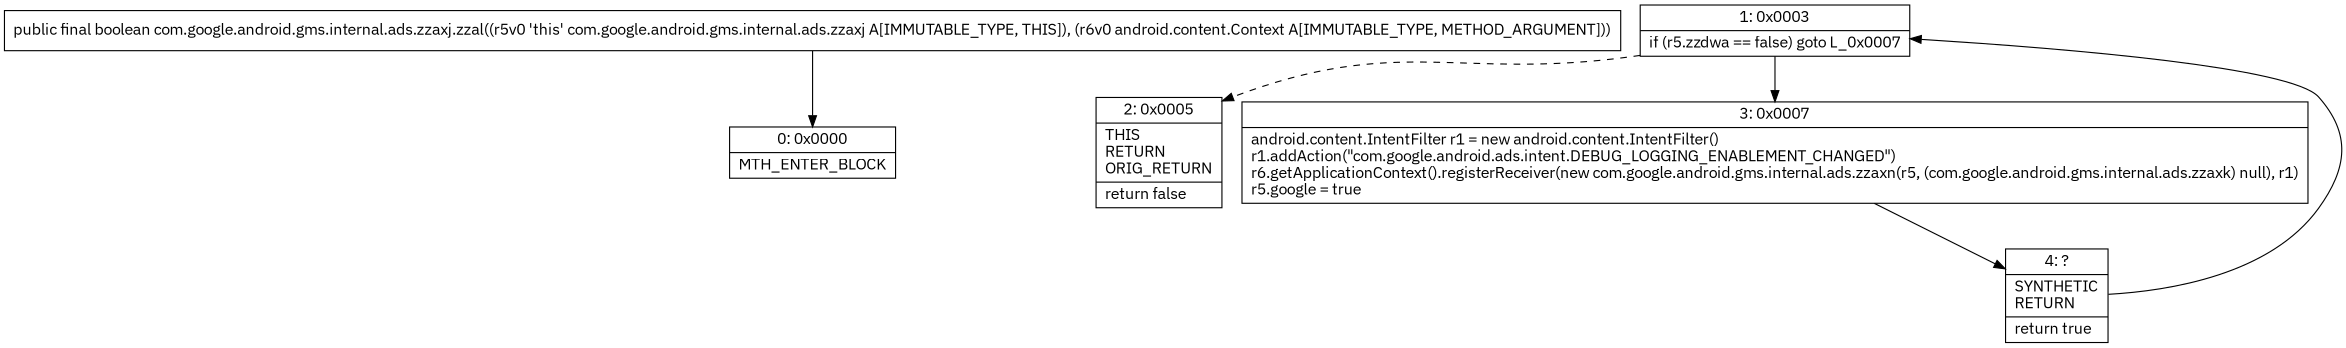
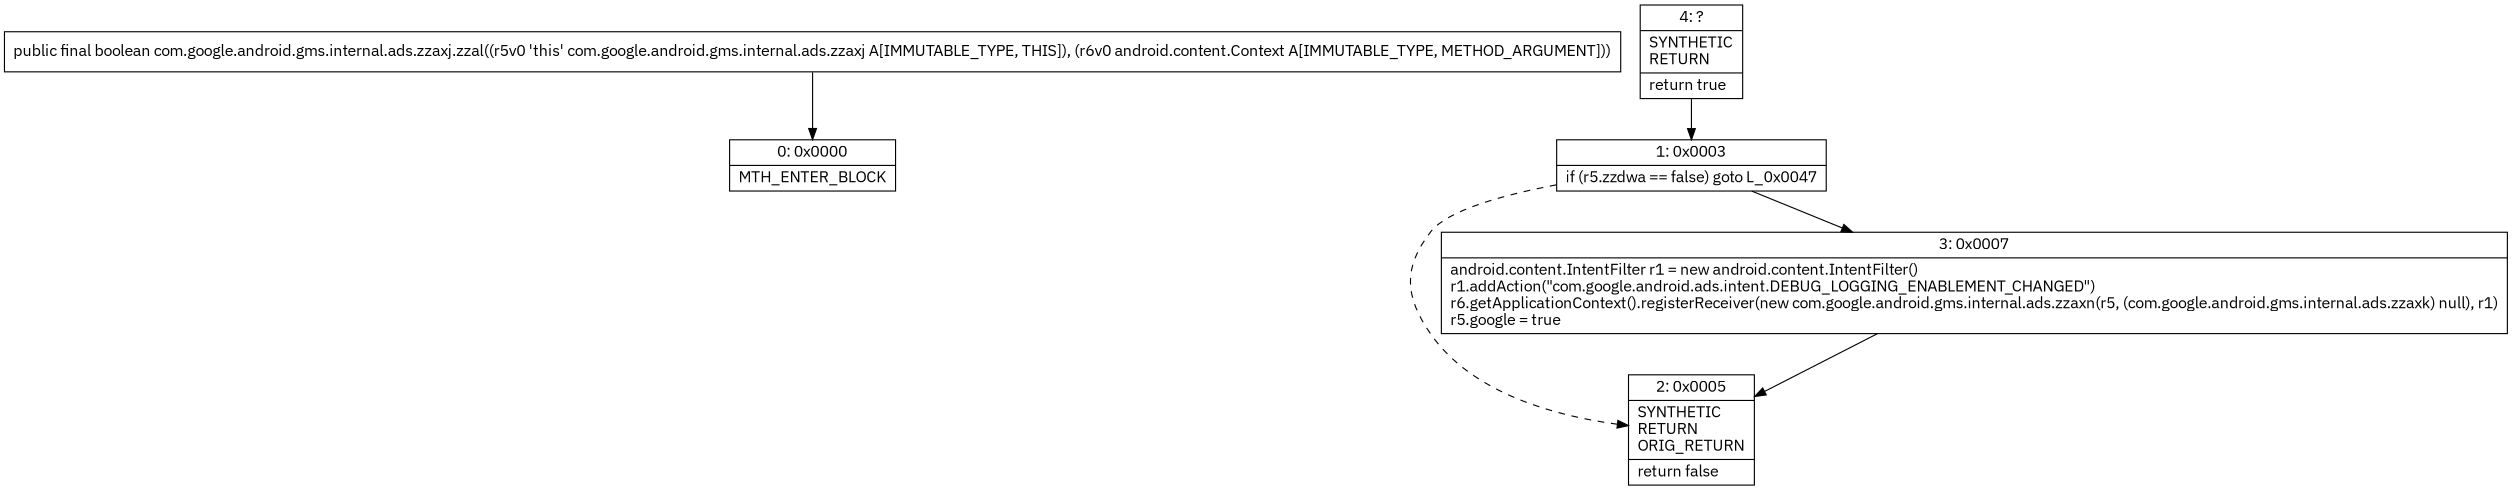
(1775, 43) -> (1691, 178)
(1123, 135) -> (1680, 413)
(1935, 234) -> (1821, 363)
